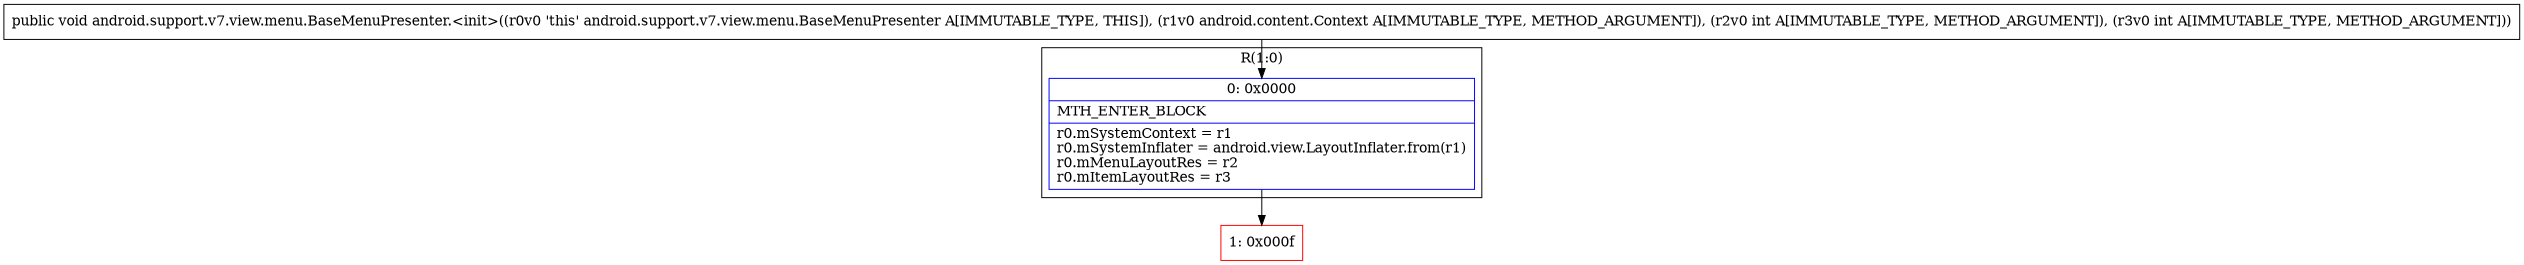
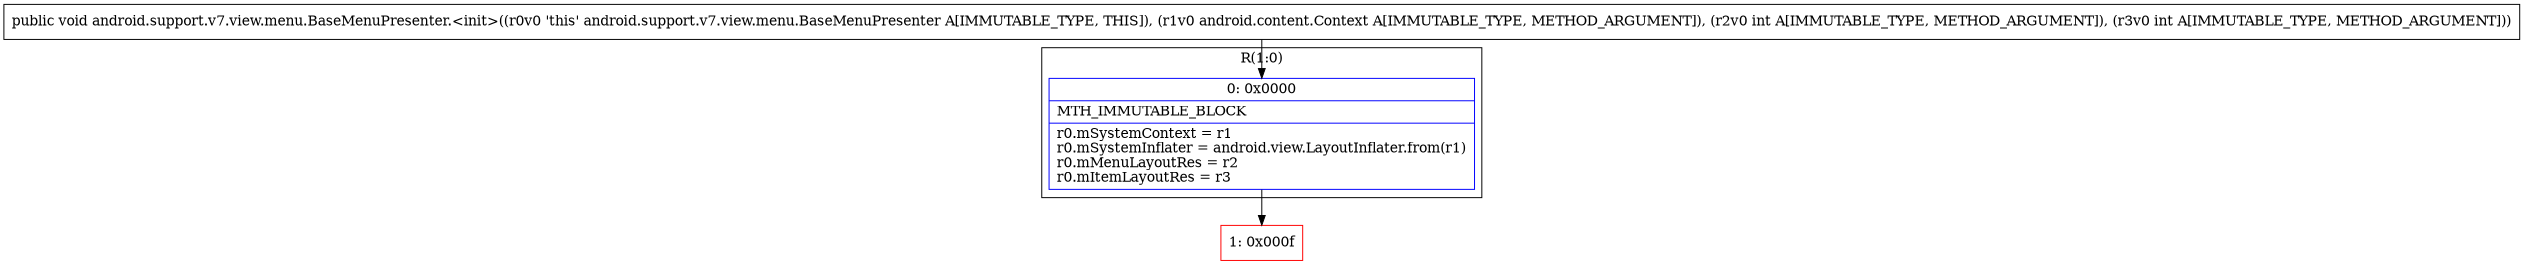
(1132, 111) -> (1152, 111)
